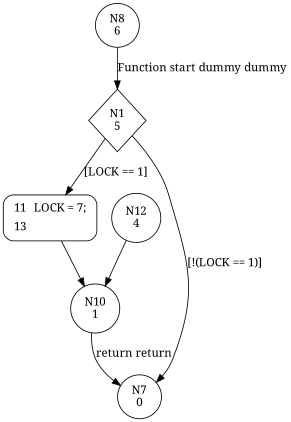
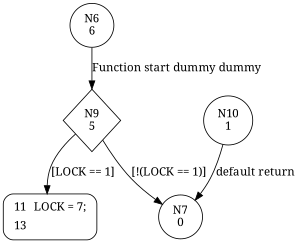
(117, 25) -> (92, 25)
(117, 120) -> (92, 120)
(136, 218) -> none
(71, 260) -> none
(134, 354) -> (256, 173)
